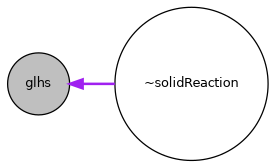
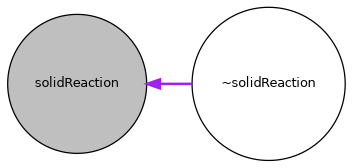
(39, 84) -> (77, 84)
